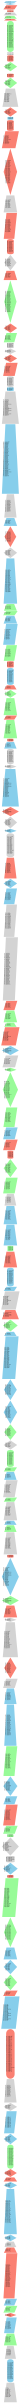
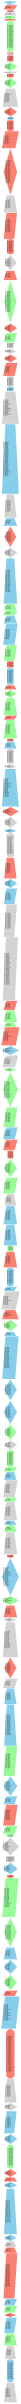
(10, 53) -> (10, 53)
none -> (10, 72)
